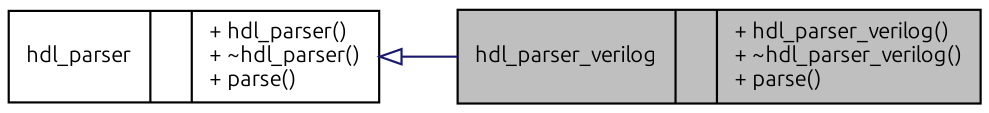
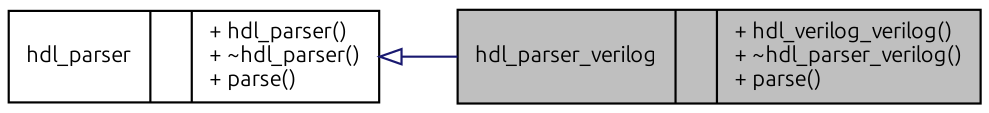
(842, 32) -> (843, 32)
